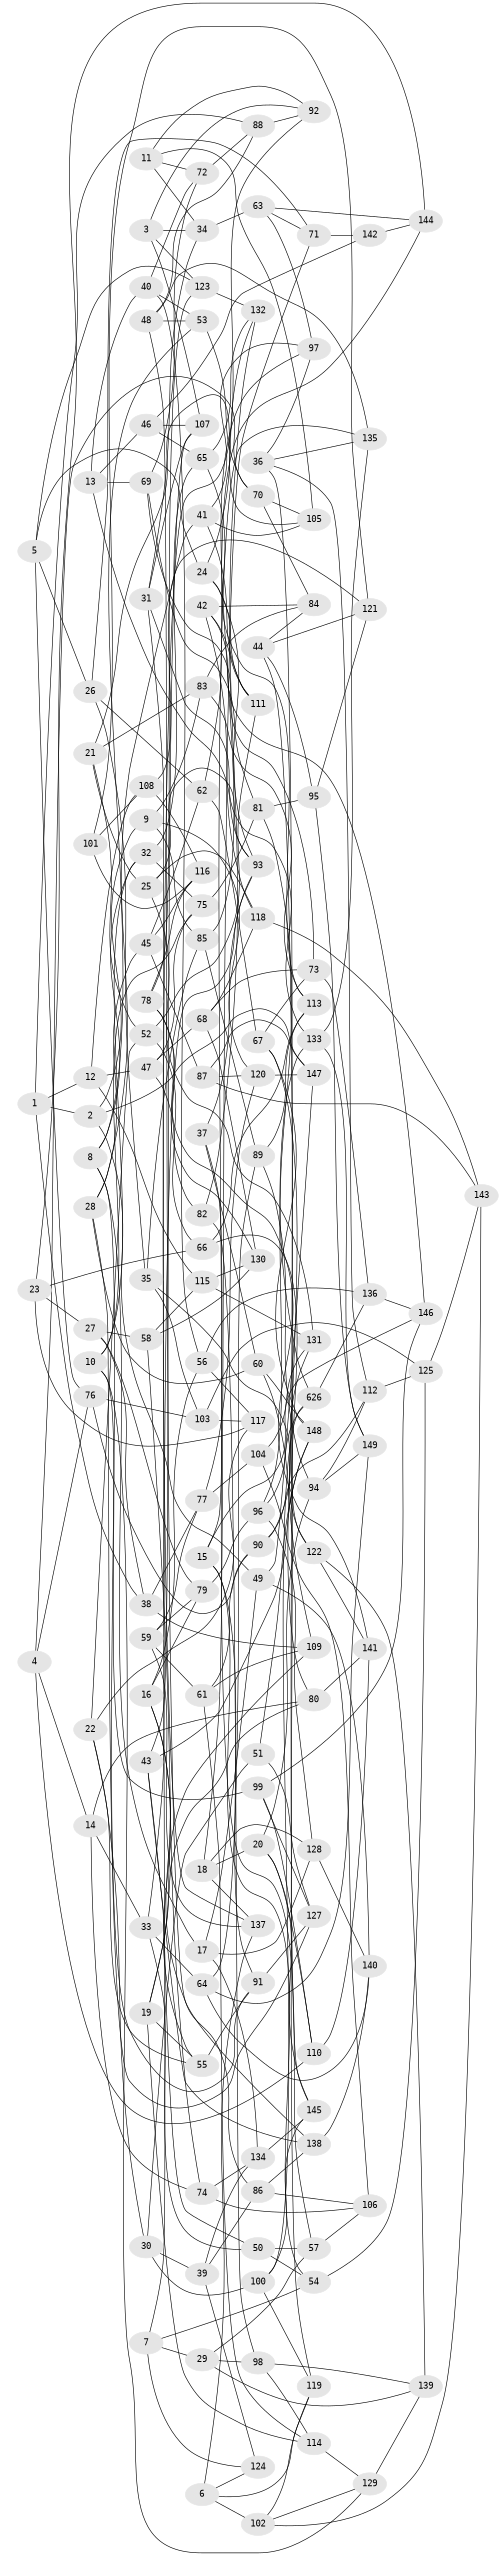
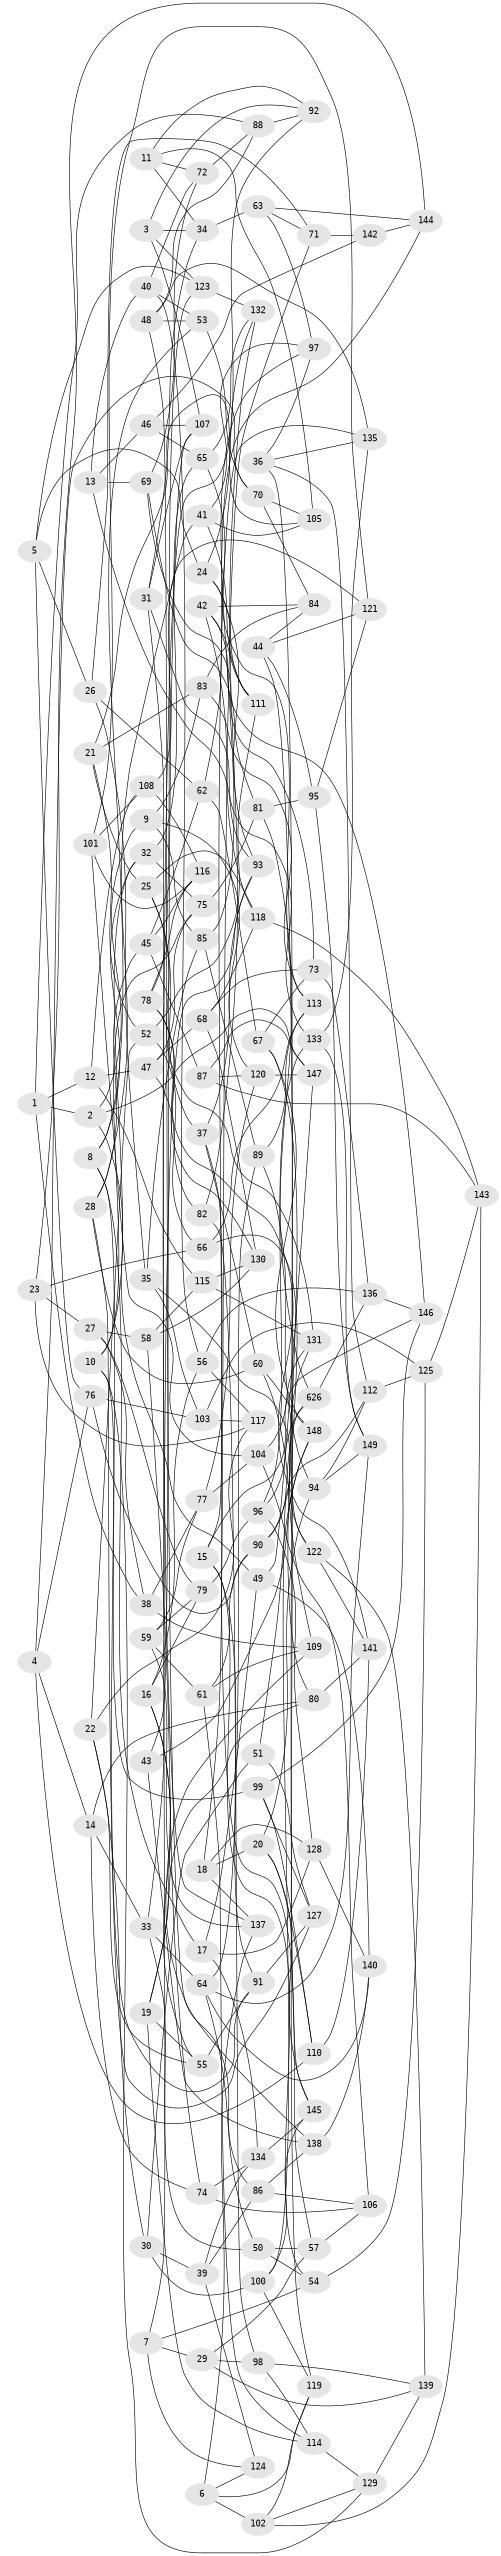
(192, 771) -> (170, 1012)
none -> (126, 1271)
(169, 2076) -> (232, 2167)
